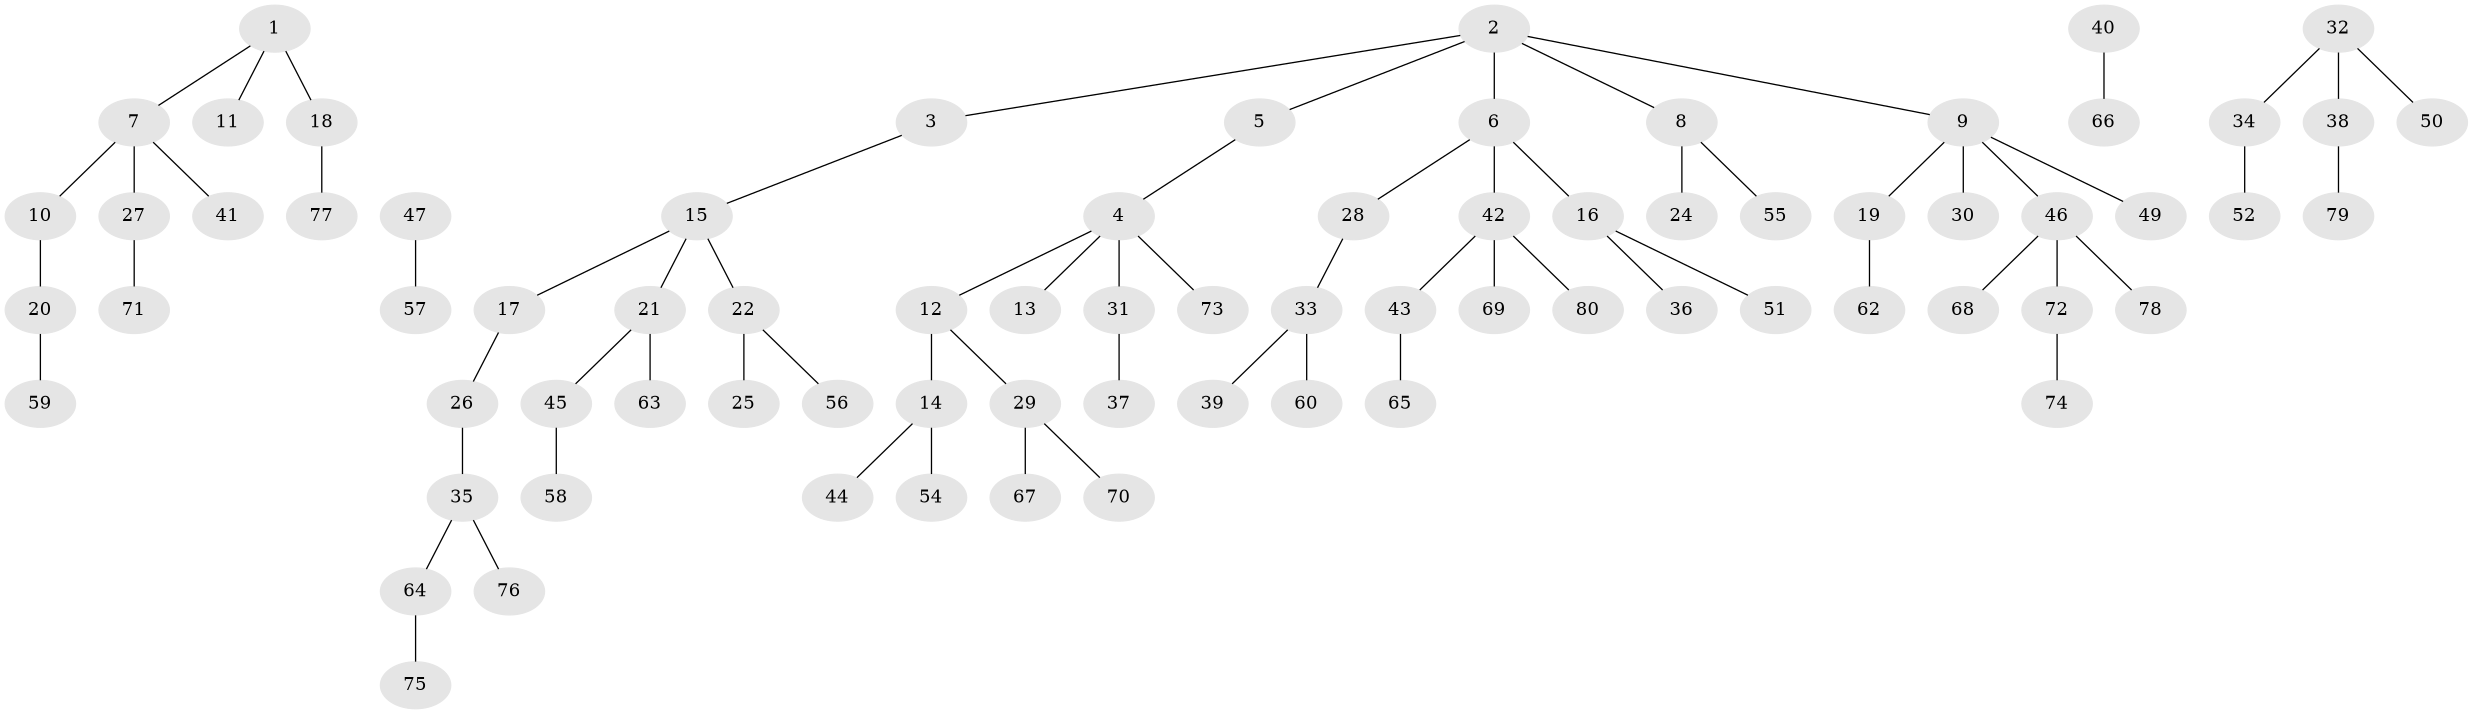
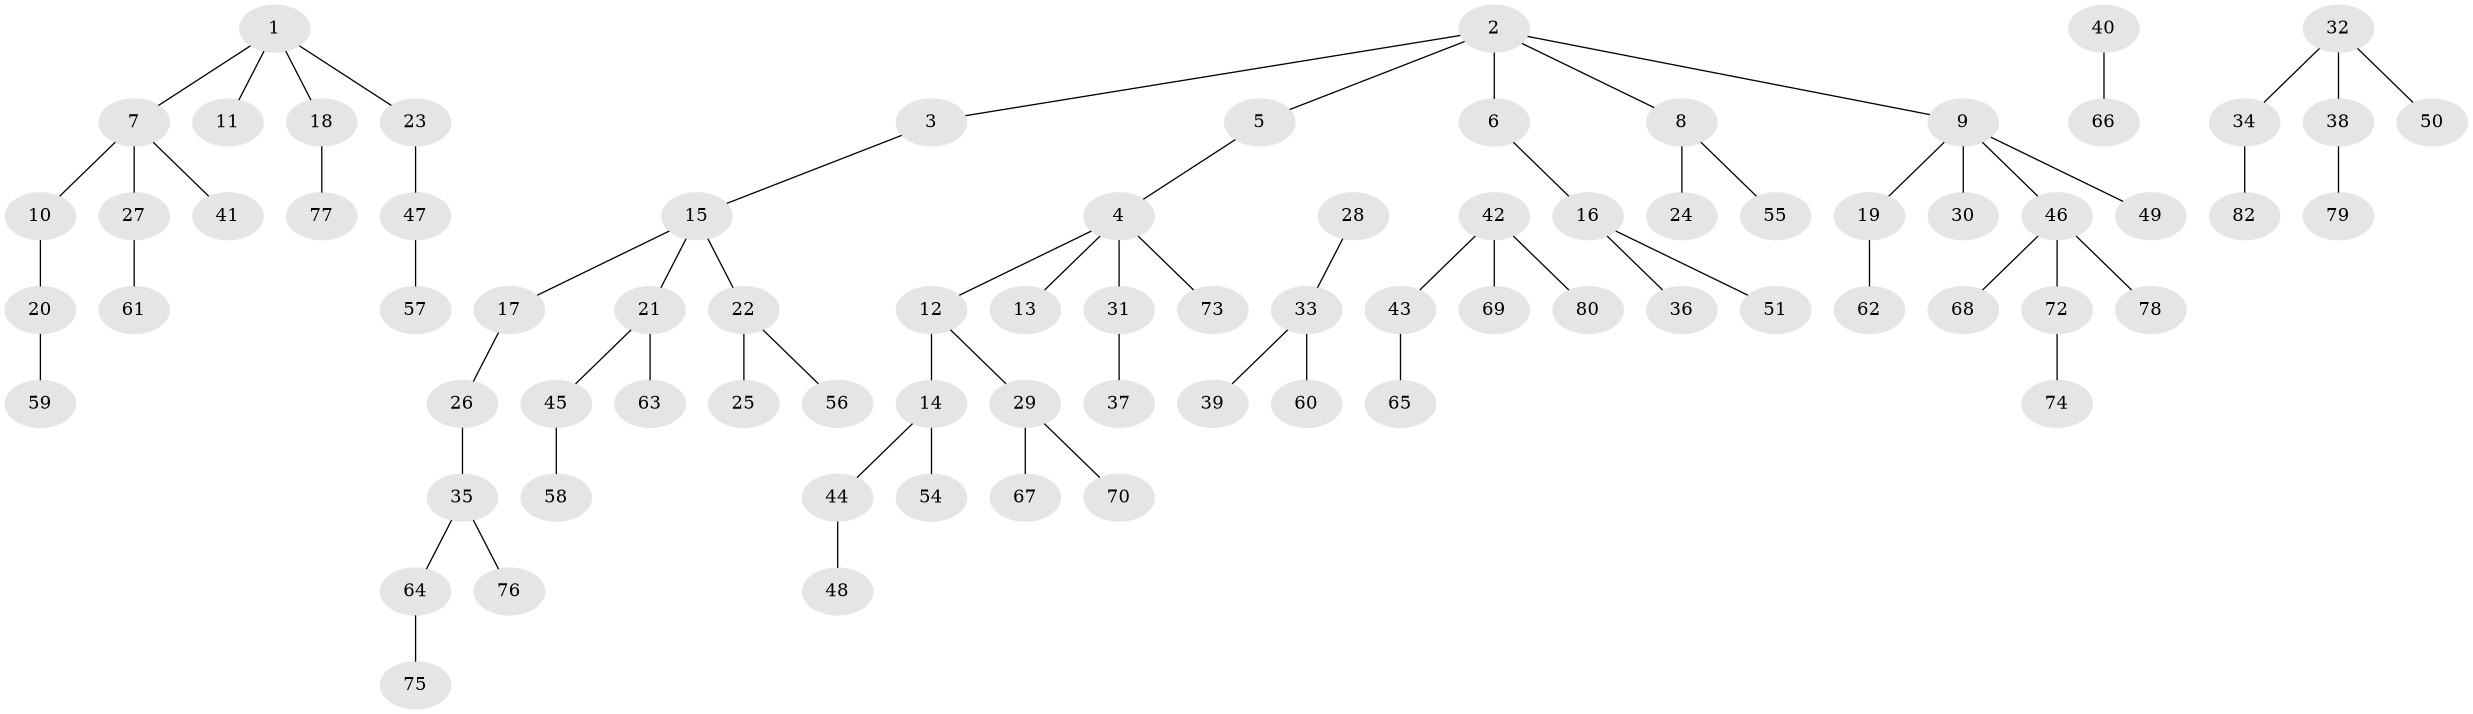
none -> (416, 122)
(1424, 169) -> none
(1494, 169) -> none
(2245, 216) -> (2245, 216)
(134, 310) -> (134, 310)
none -> (838, 591)
